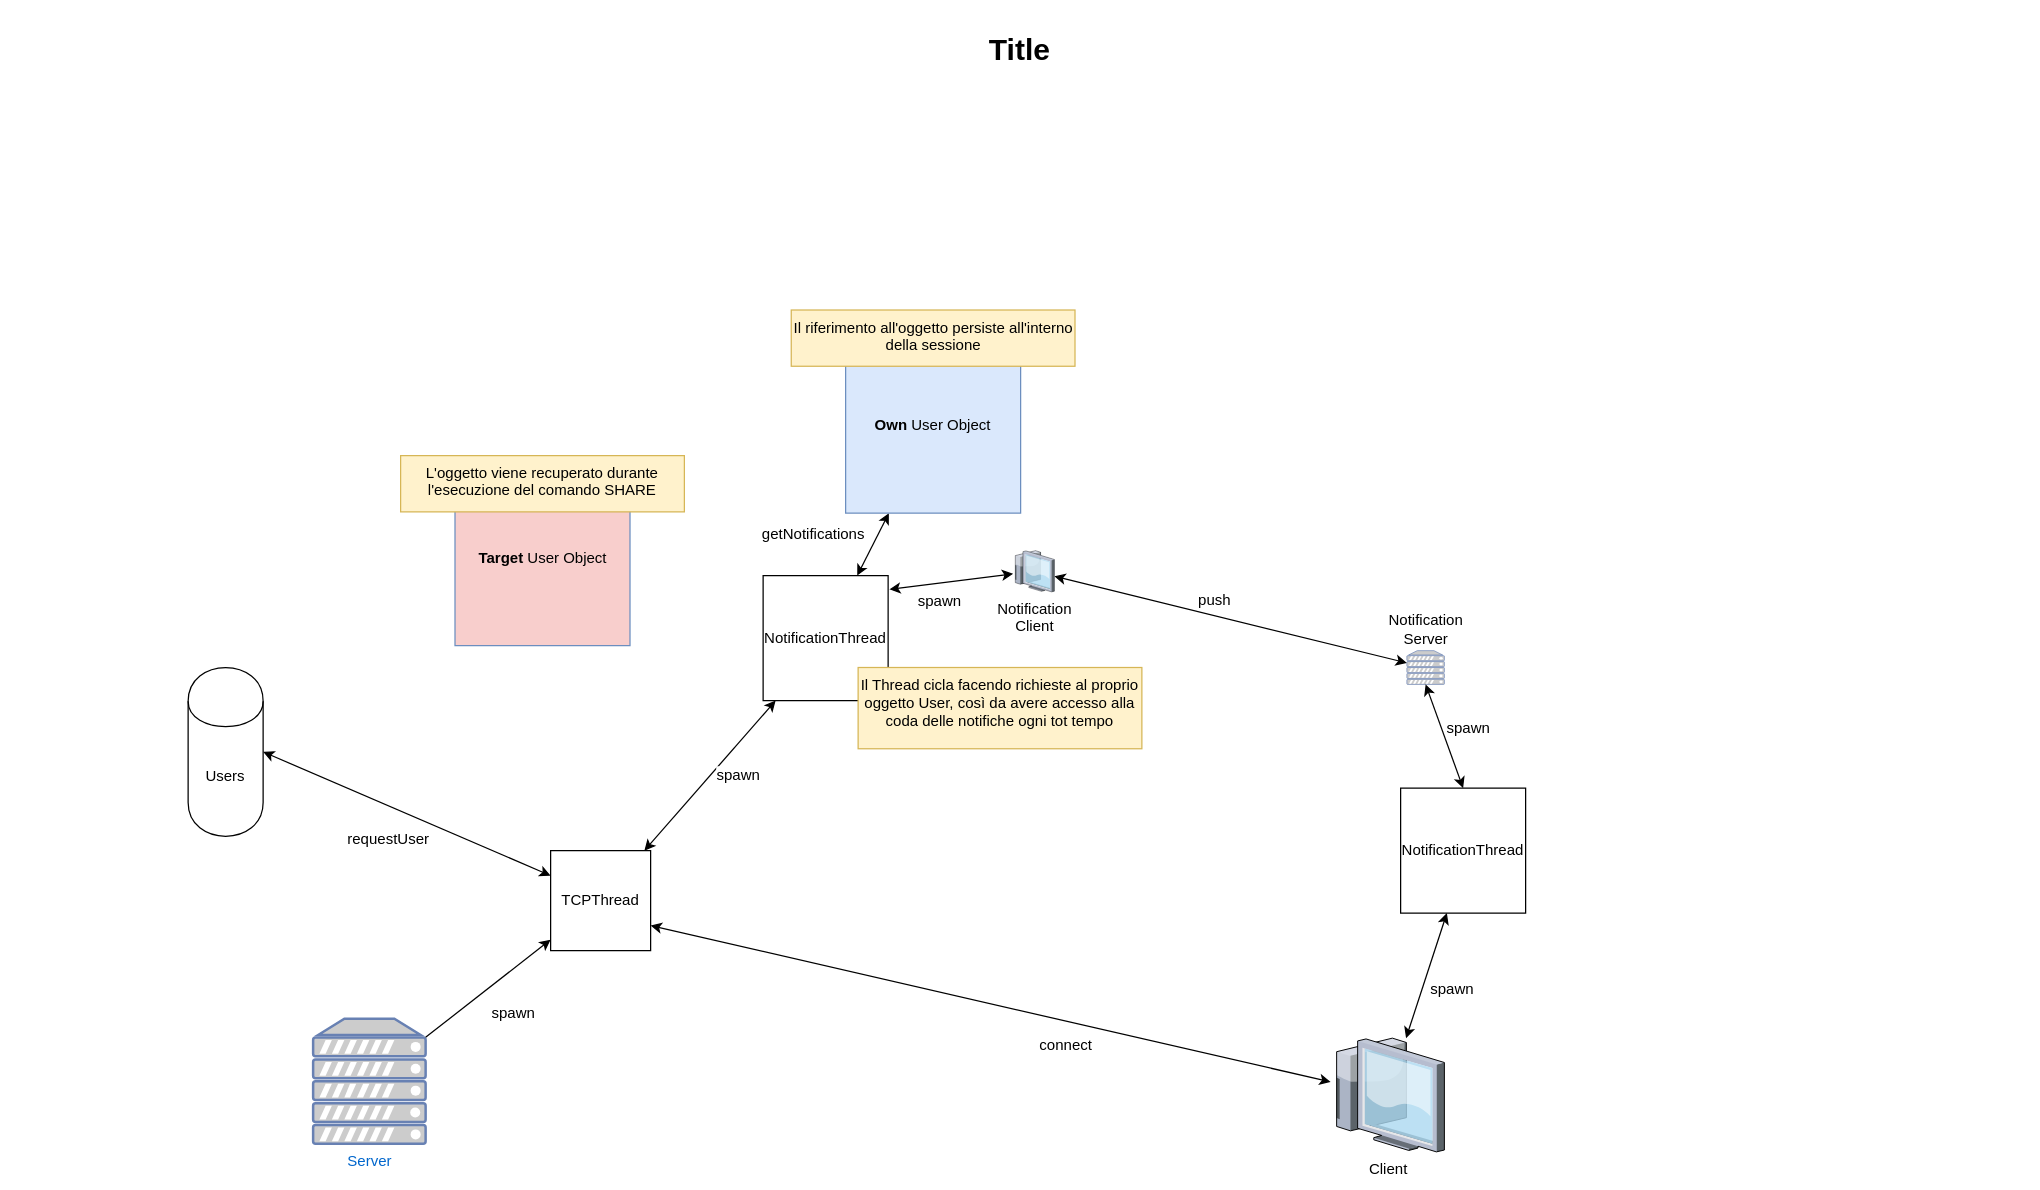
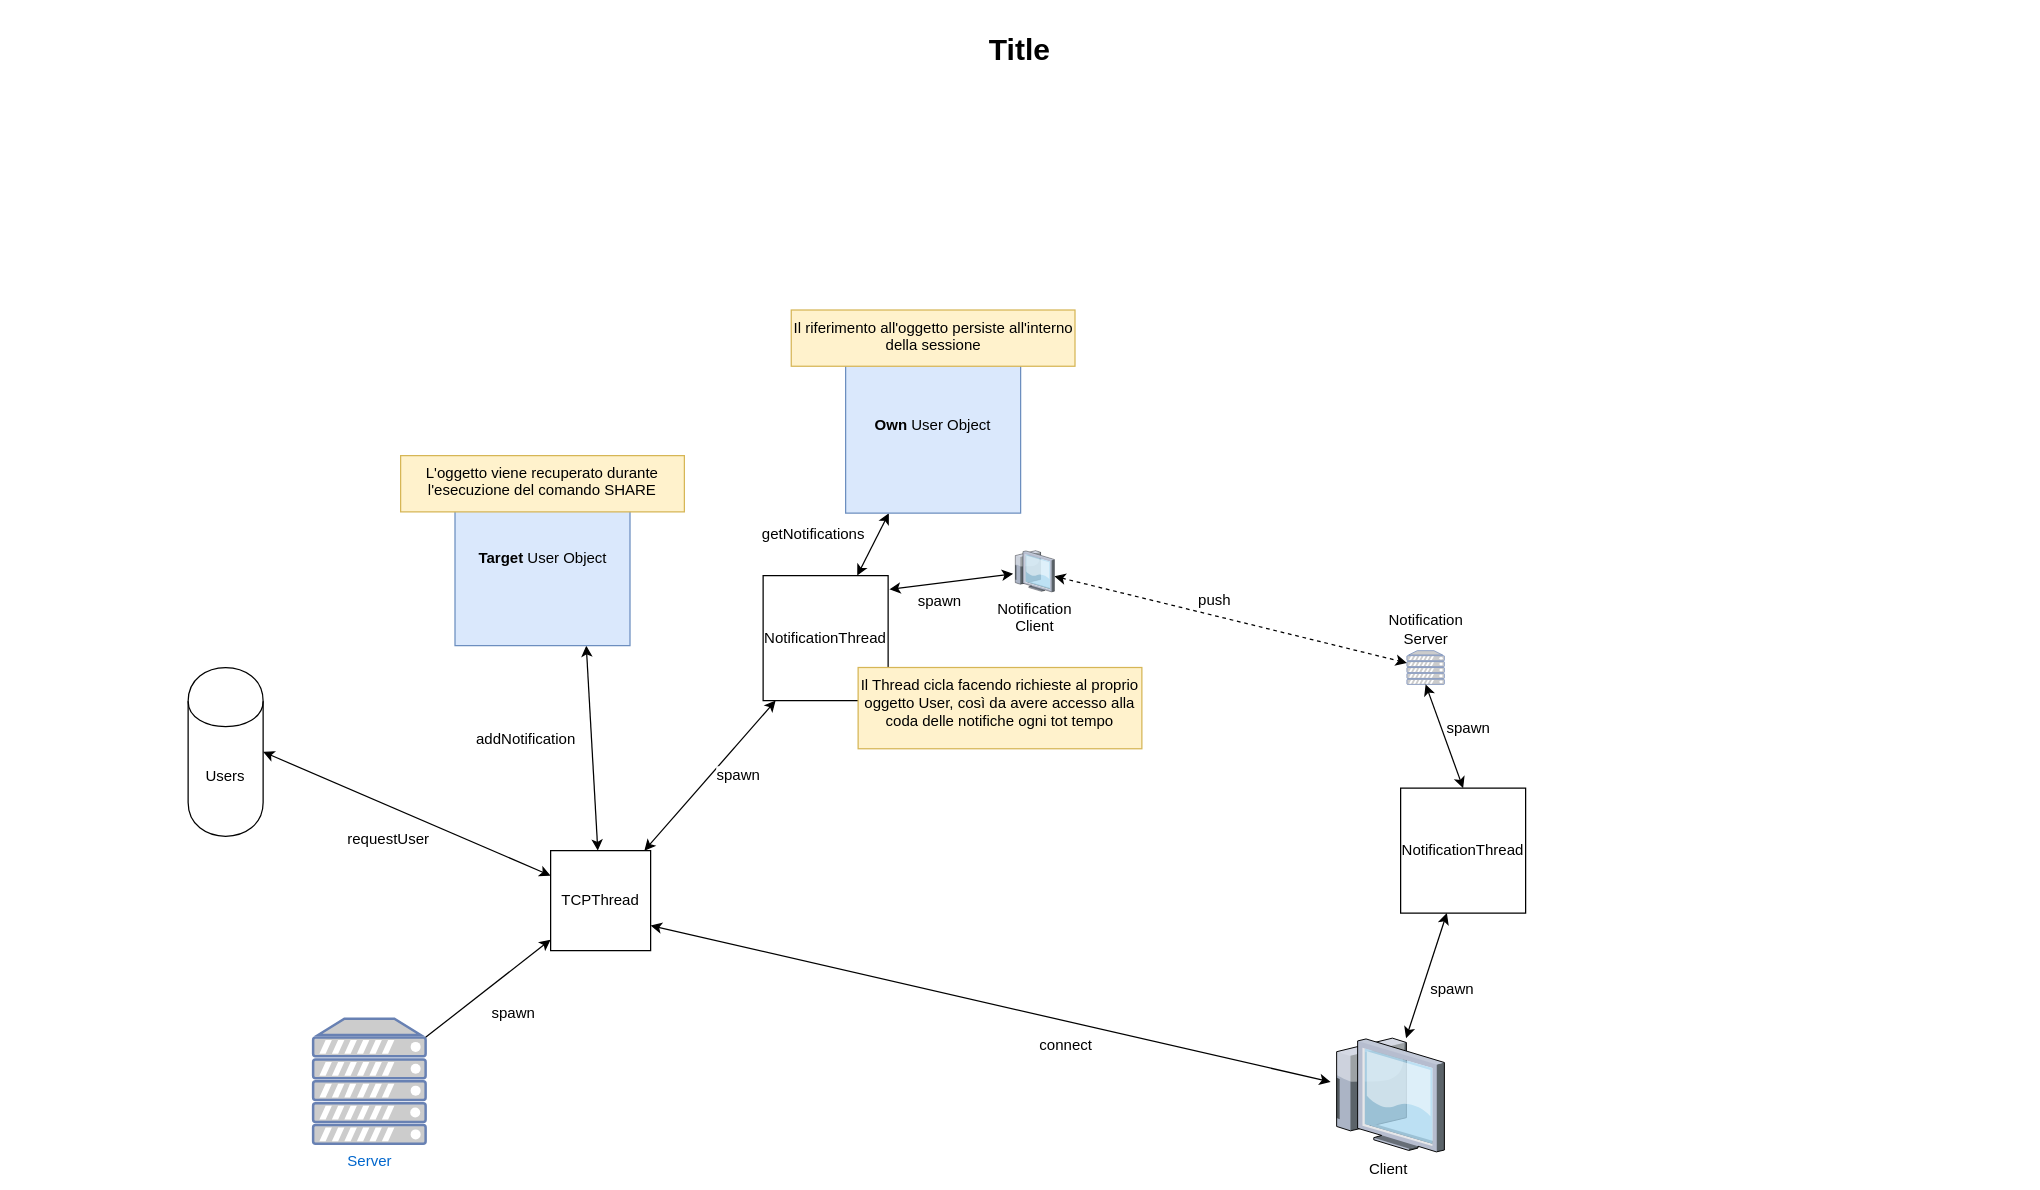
(543, 558) -> (543, 558)
(1231, 620) -> (1231, 620)
none -> (592, 749)
